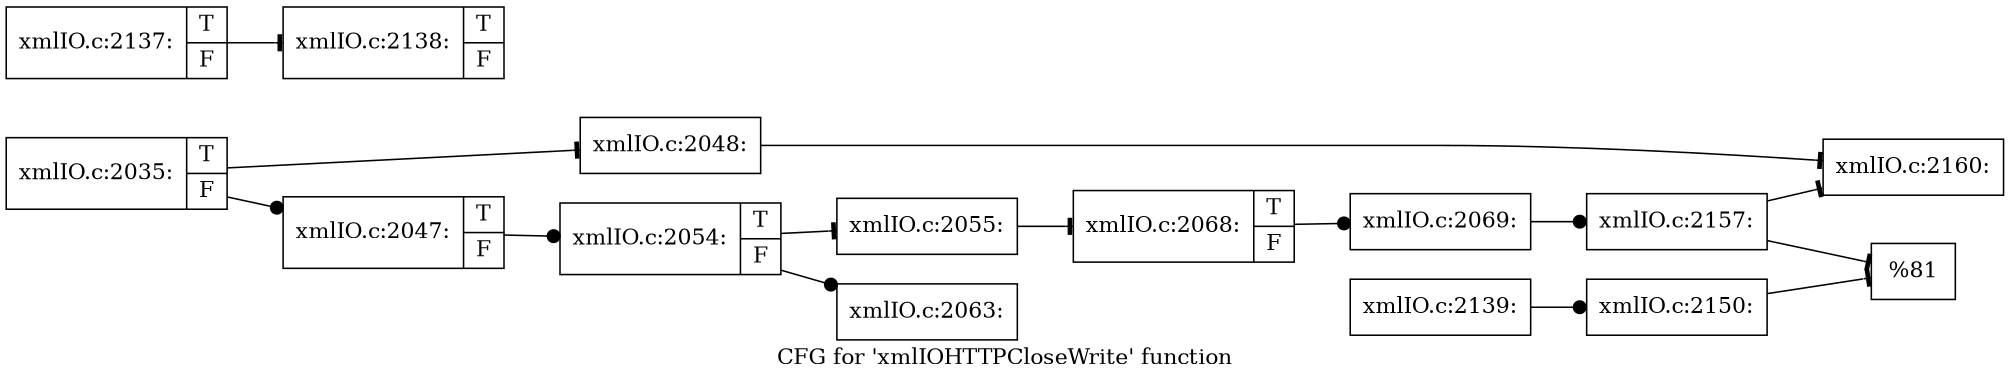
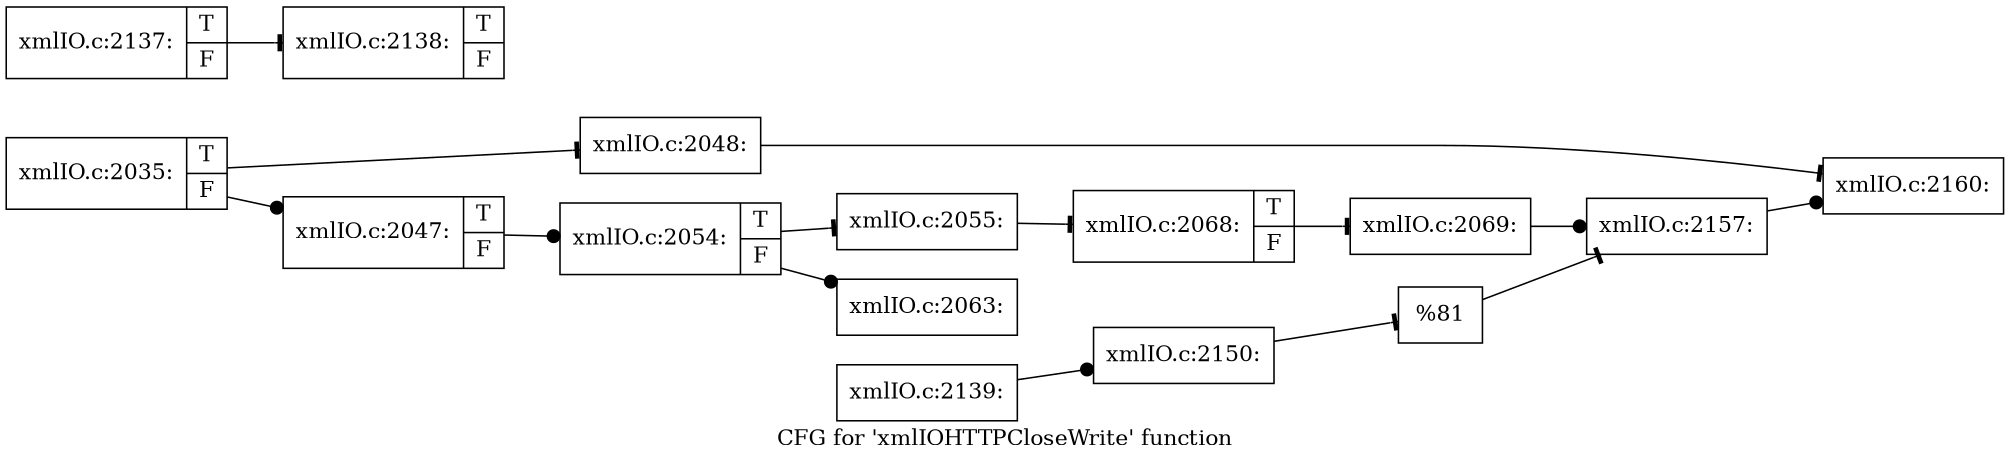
(1791, 195) -> (1789, 207)
(1316, 224) -> (1318, 226)
(1815, 251) -> (1538, 278)
